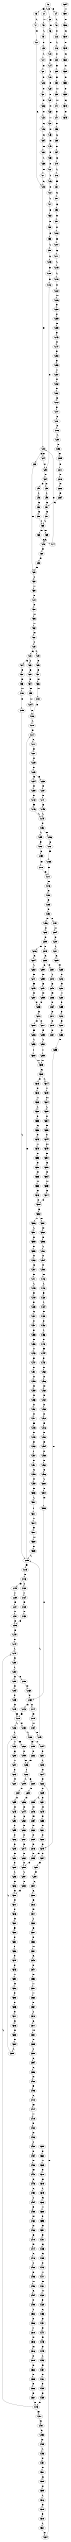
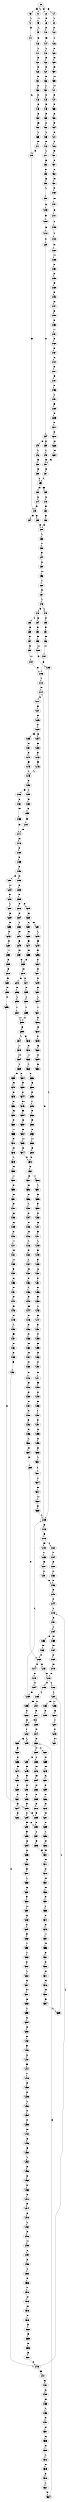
(65, 88) -> (16, 1073)
(44, 464) -> none
none -> (37, 996)
none -> (13, 1106)
